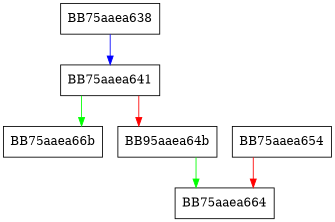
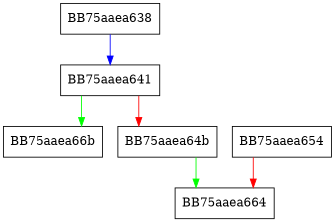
(167, 142) -> (167, 142)
